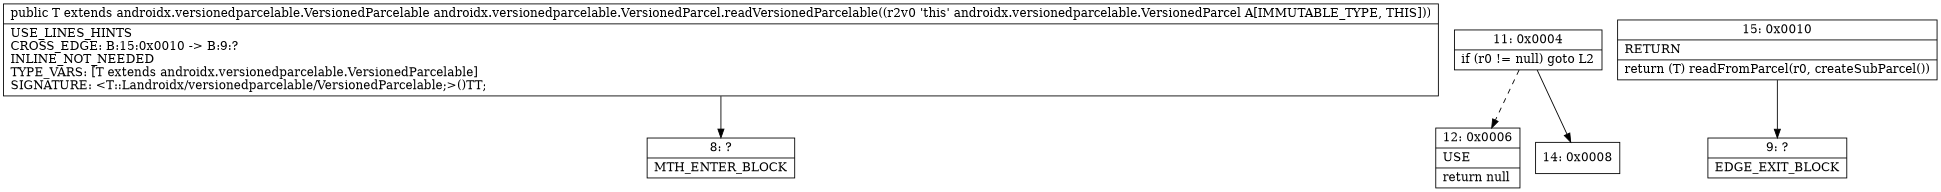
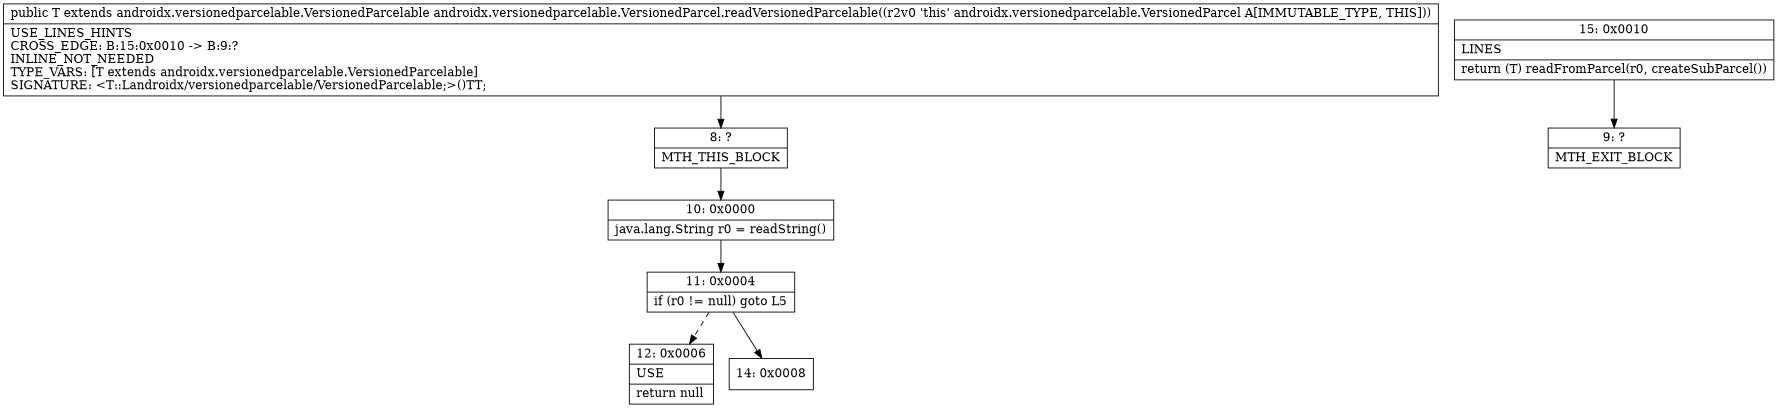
(1653, 49) -> (1482, 49)
(1528, 59) -> (721, 302)
(721, 168) -> (721, 158)
(1777, 168) -> (1614, 158)
none -> (721, 220)
